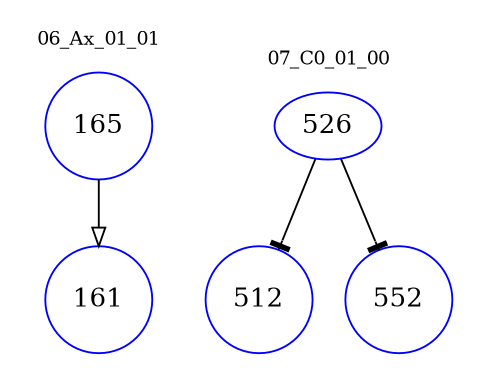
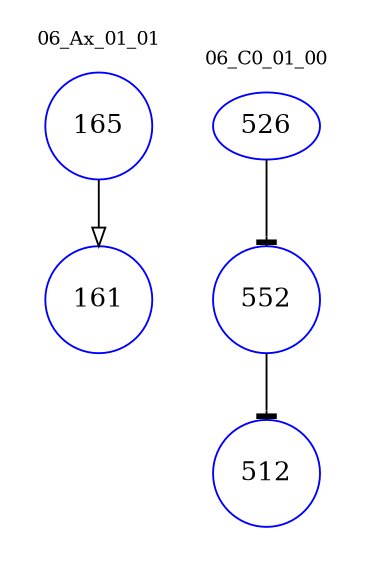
(329, 60) -> (267, 60)
(299, 200) -> (267, 382)
